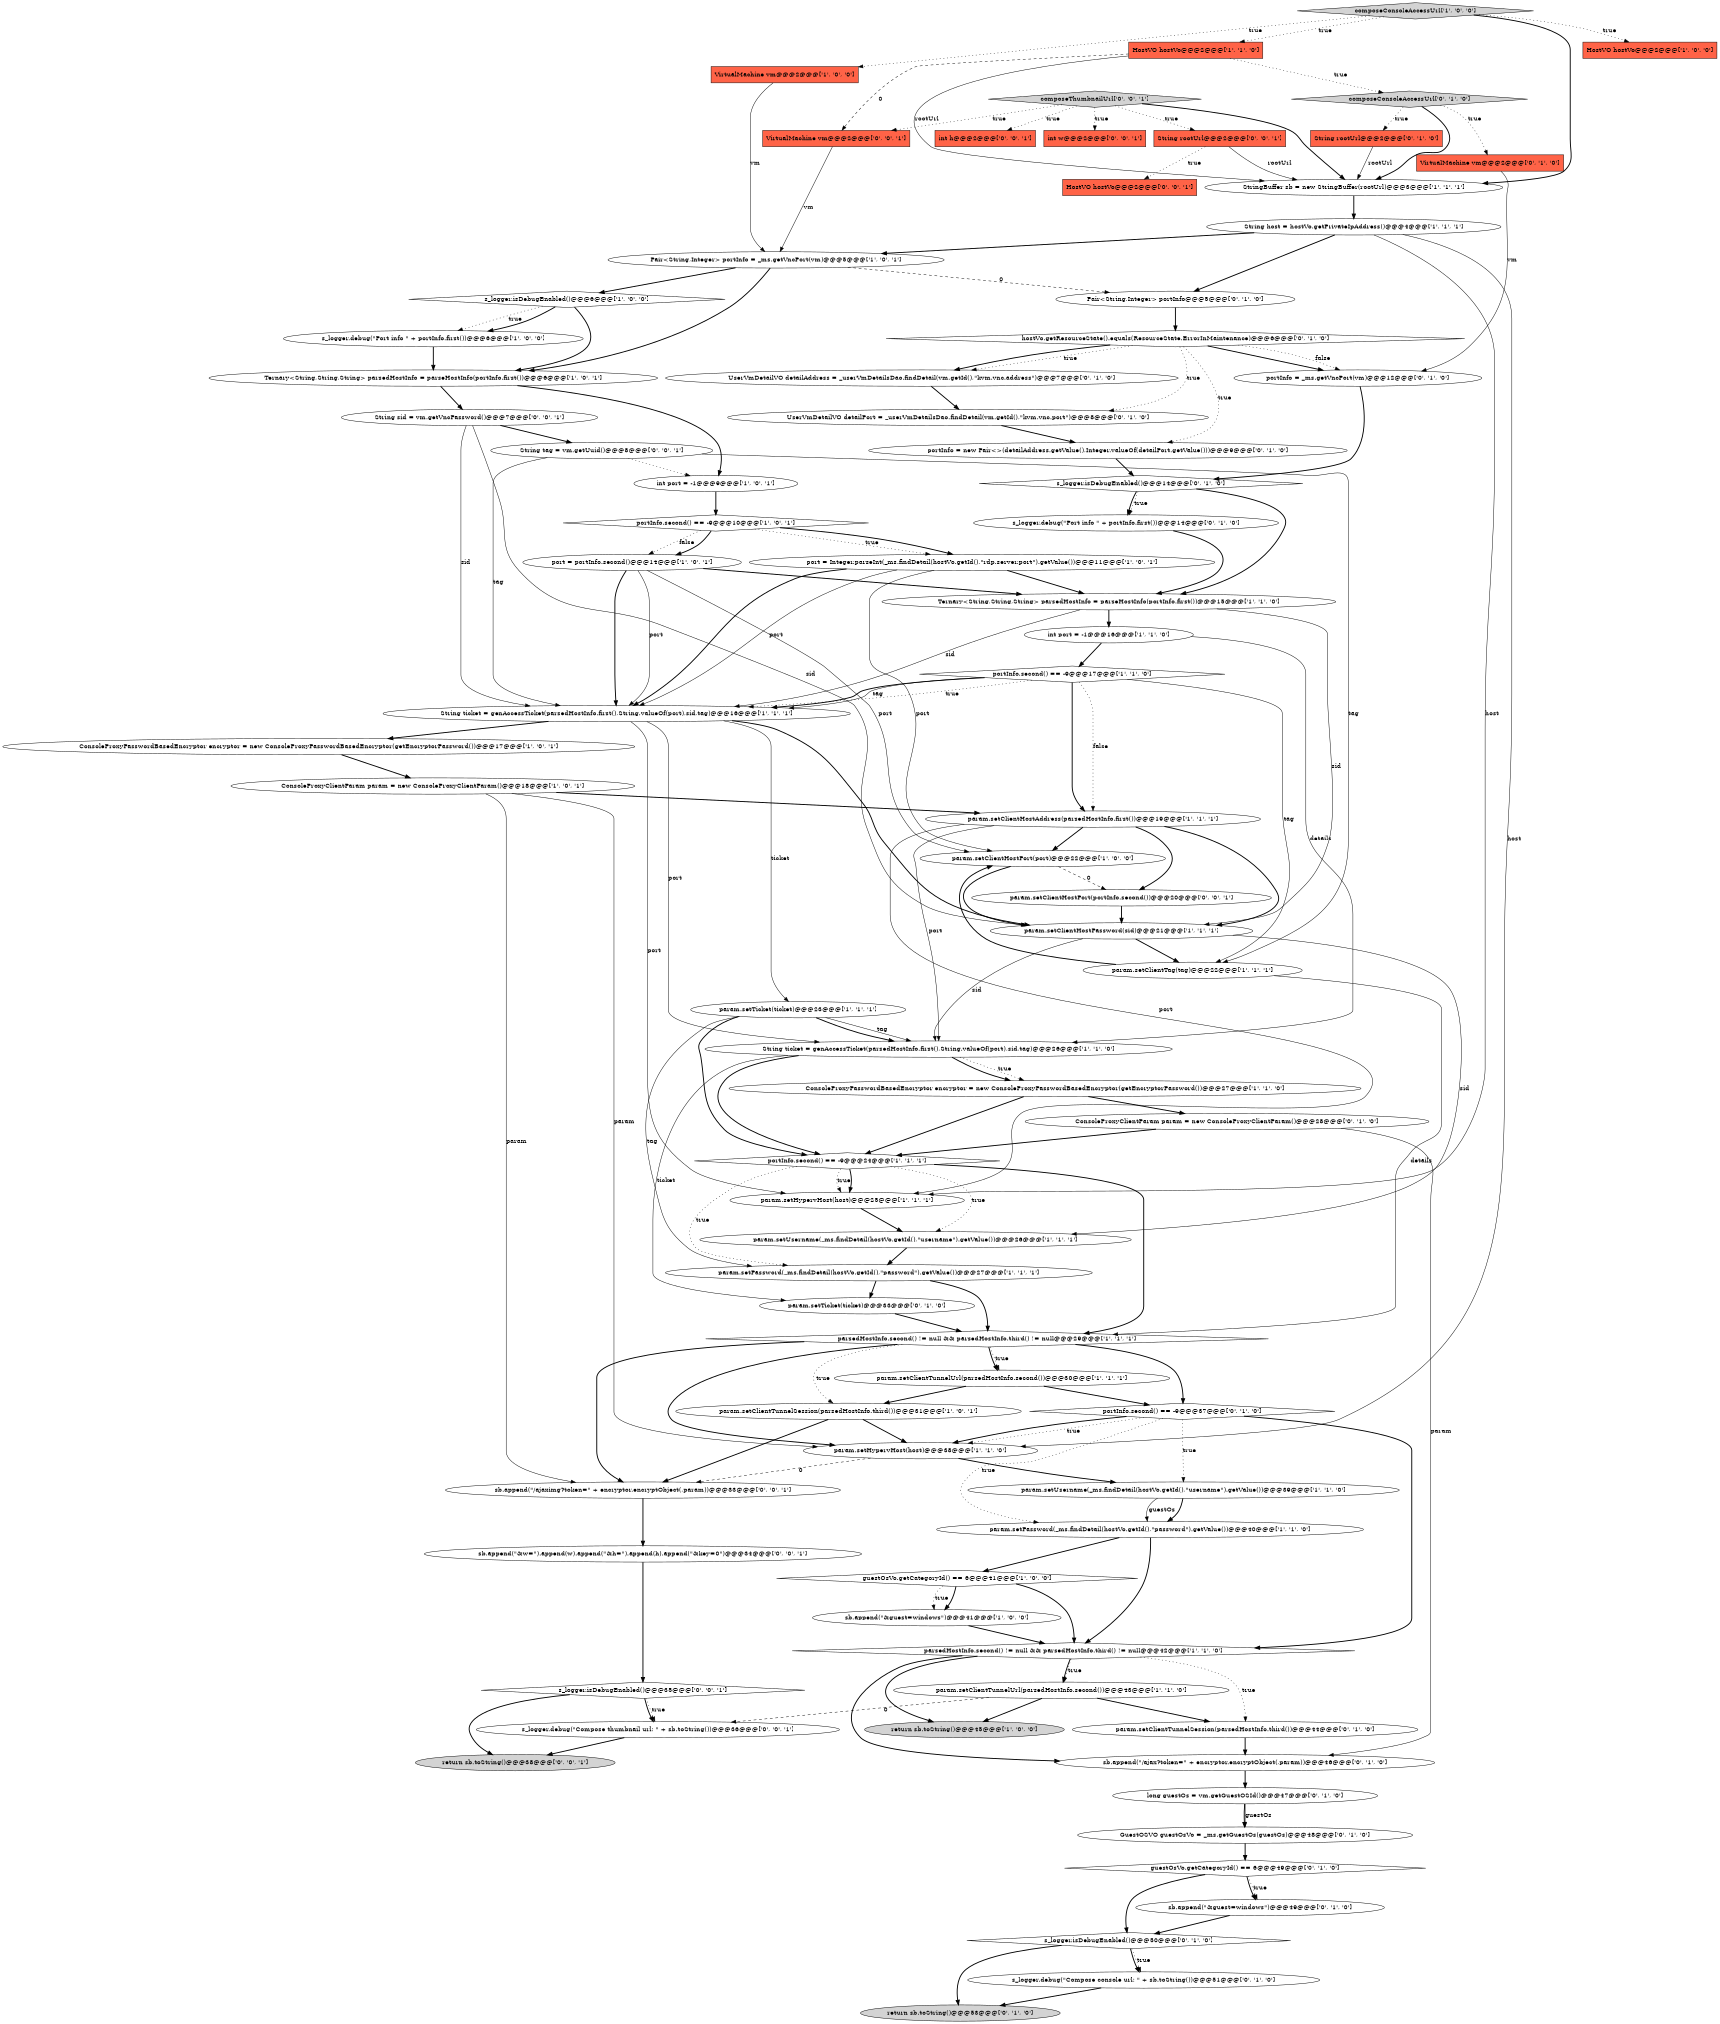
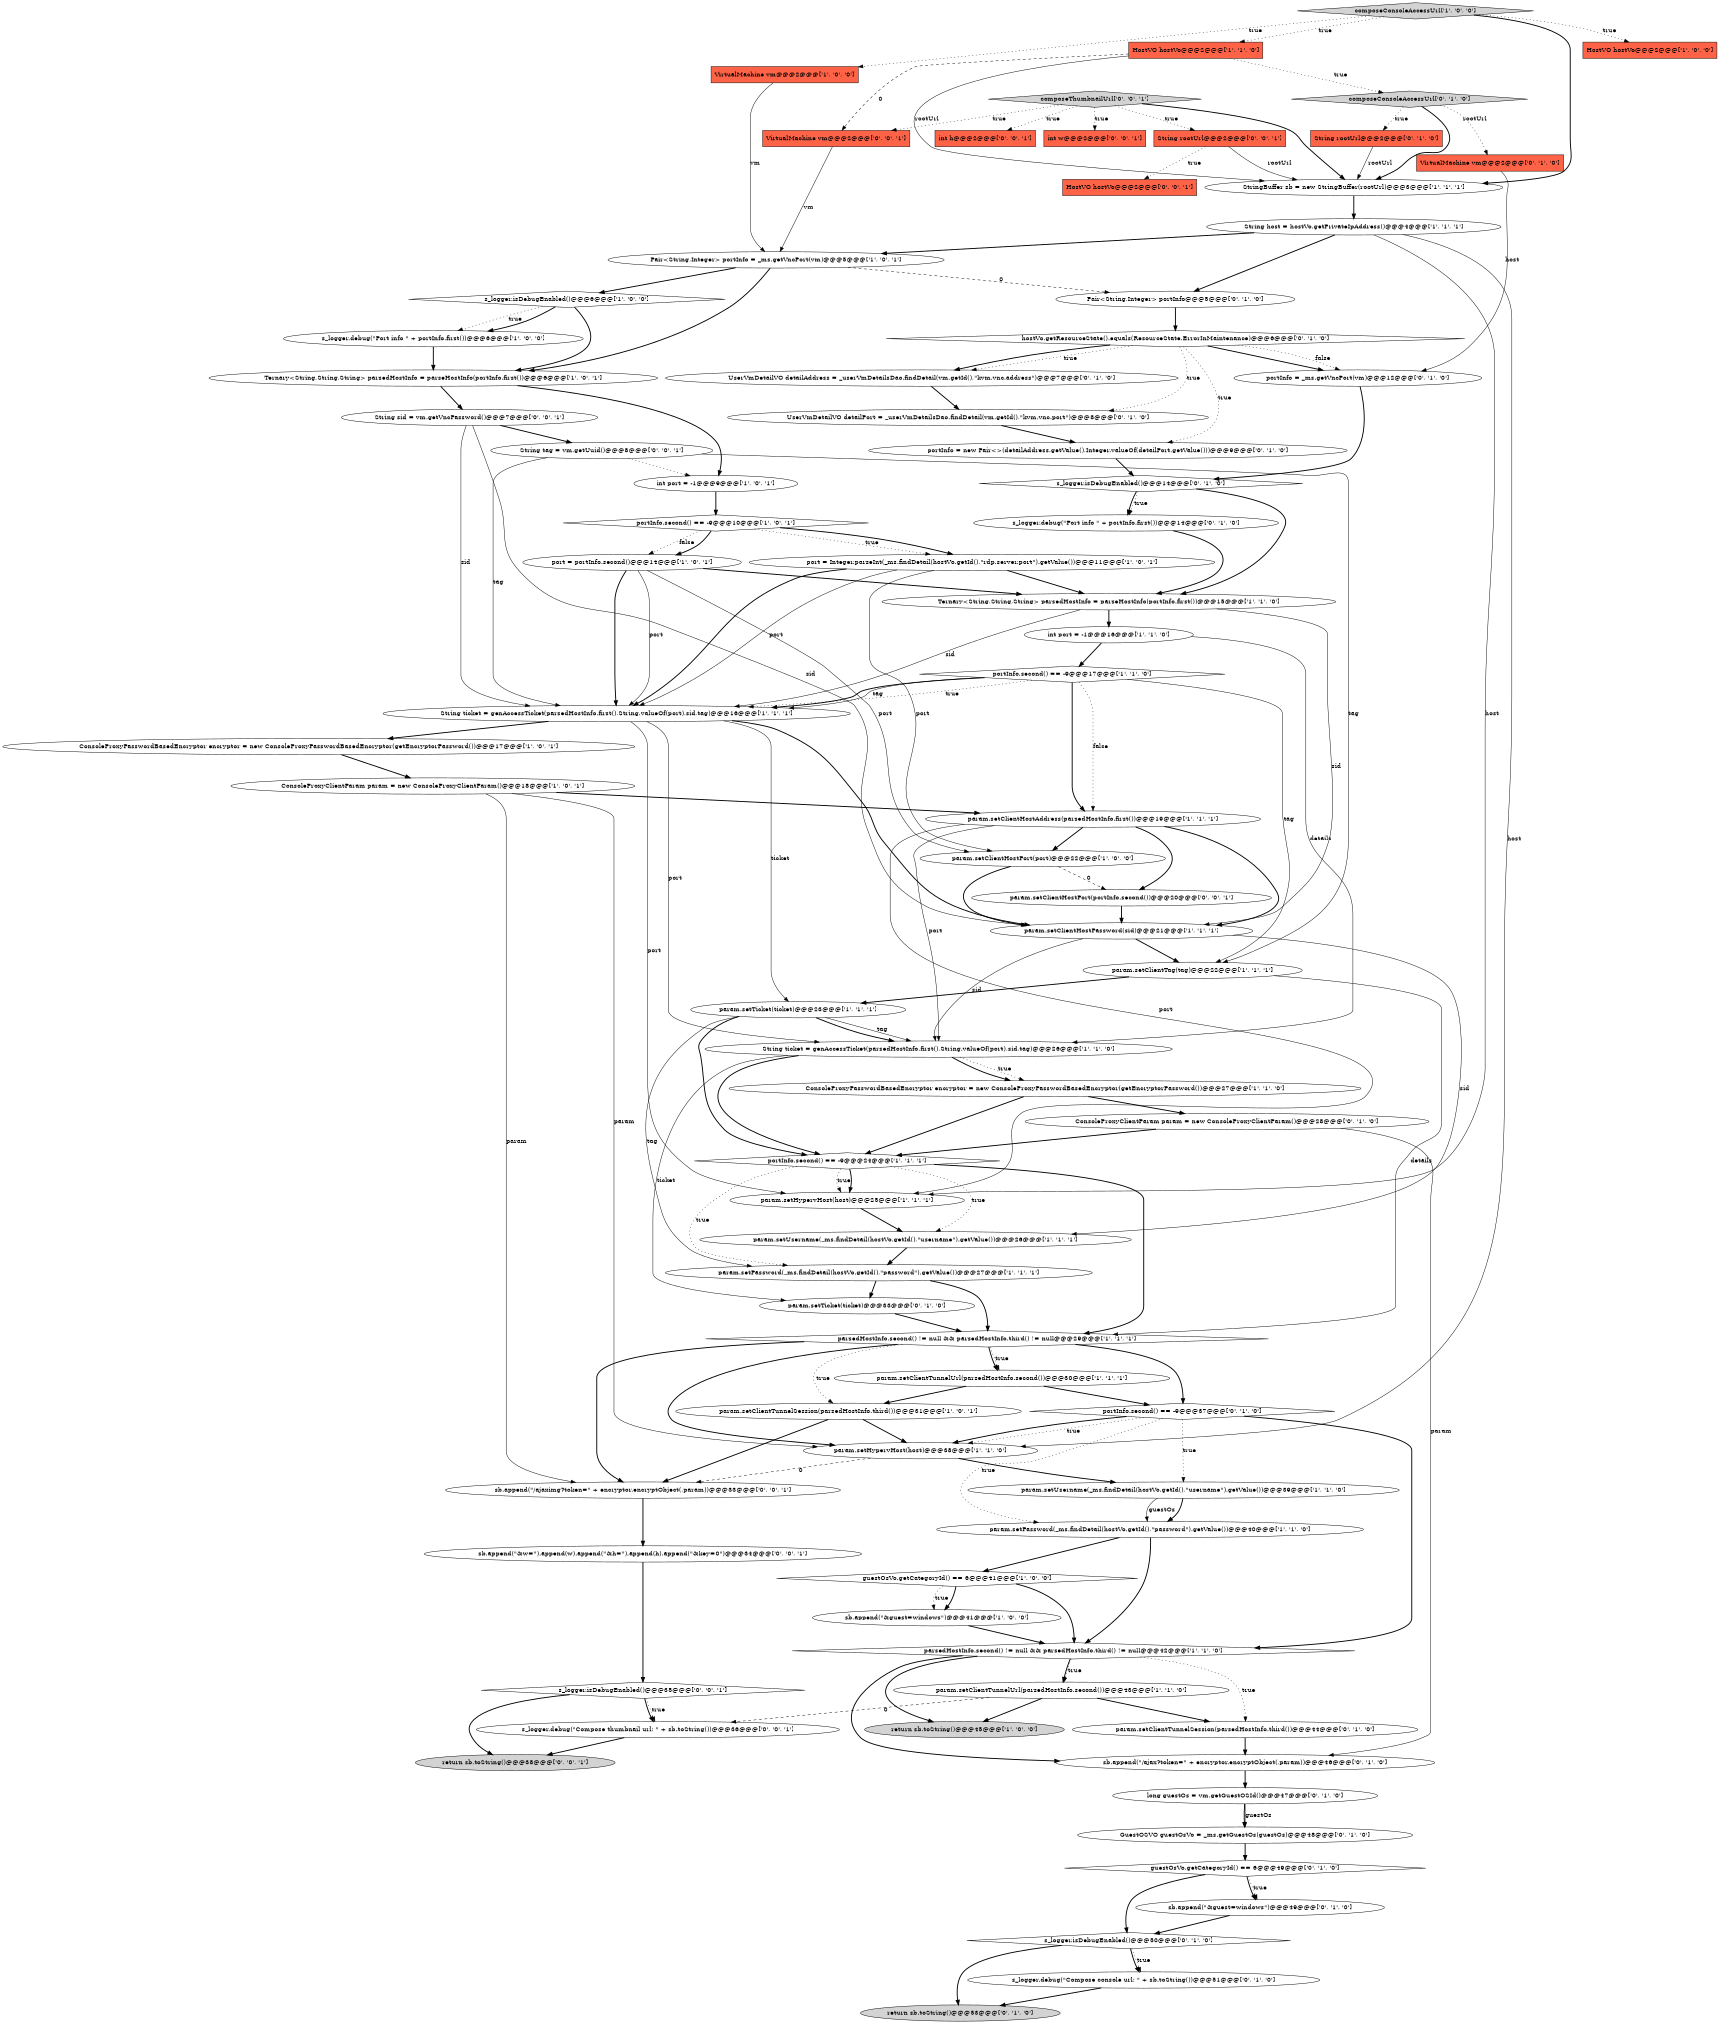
(1475, 119) -> (1475, 119)
(1512, 260) -> (1512, 260)
(1003, 946) -> (998, 990)
